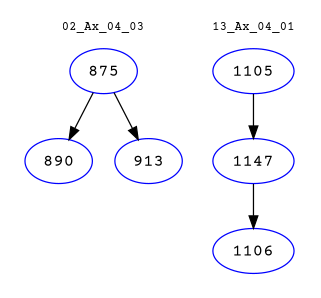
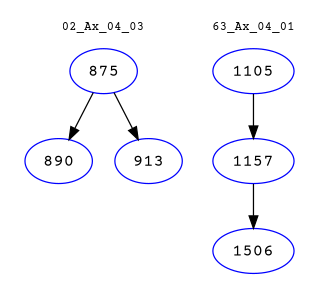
(254, 27) -> (254, 27)
(253, 161) -> (253, 161)
(253, 251) -> (253, 251)
